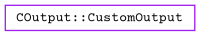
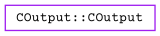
(100, 18) -> (80, 18)
